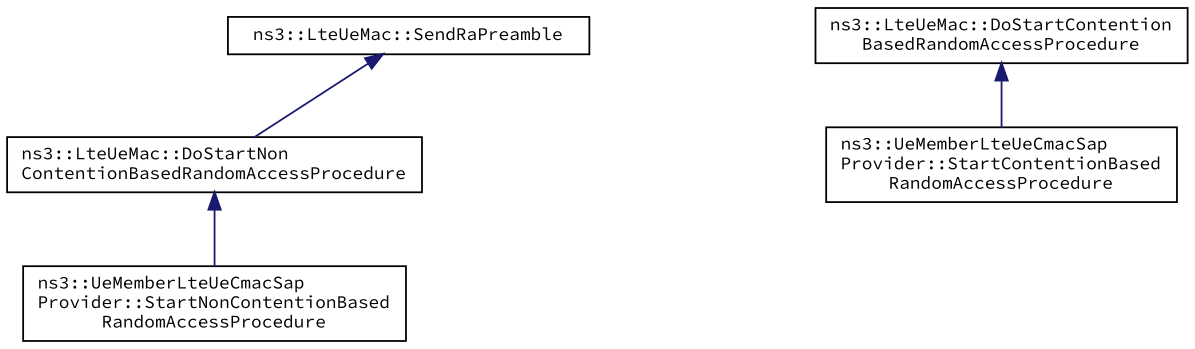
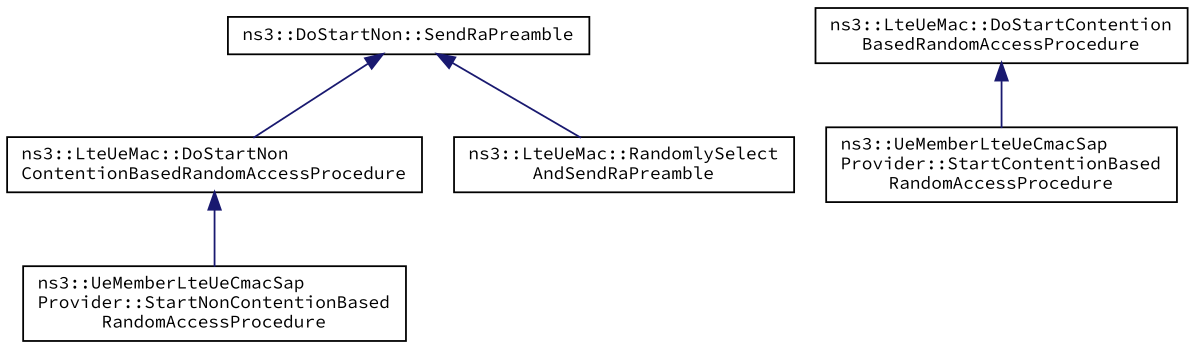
(409, 36) -> (409, 36)
none -> (624, 165)
